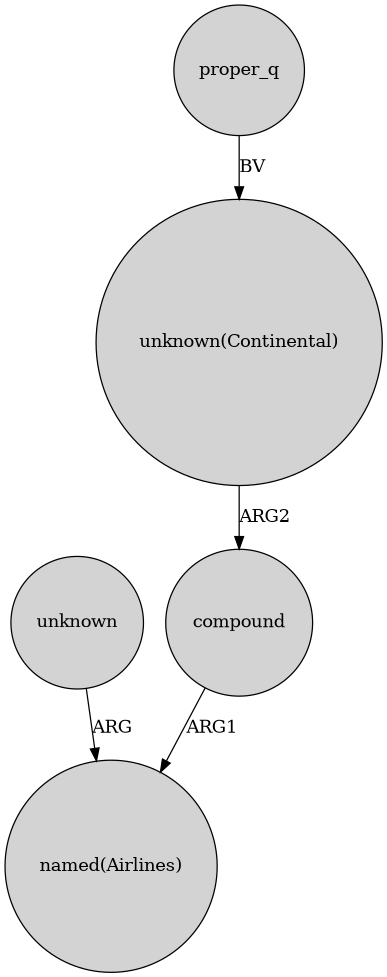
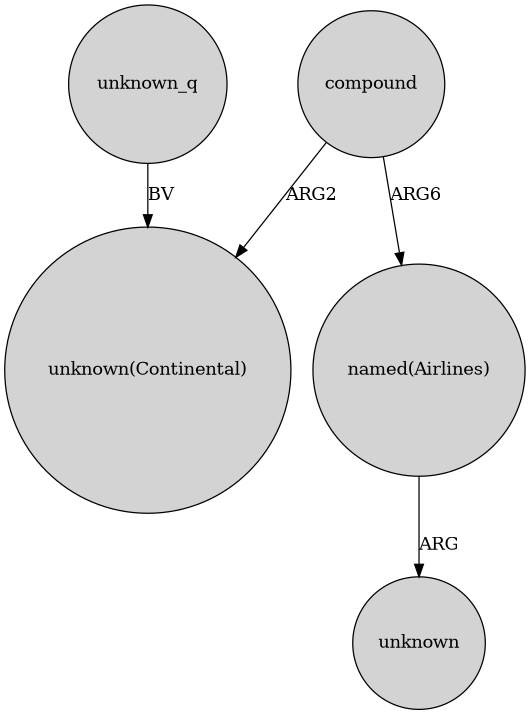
(239, 70) -> (148, 84)
(239, 511) -> (285, 195)
(90, 718) -> (419, 520)
(212, 728) -> (416, 195)
